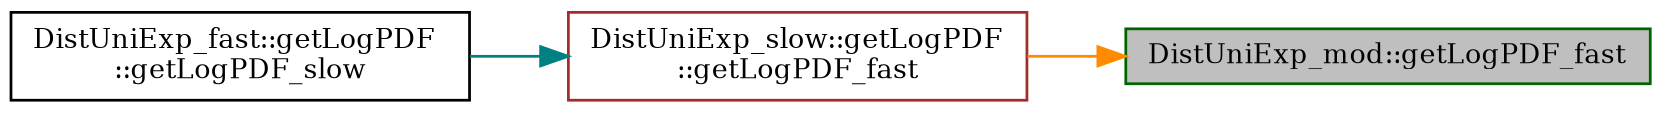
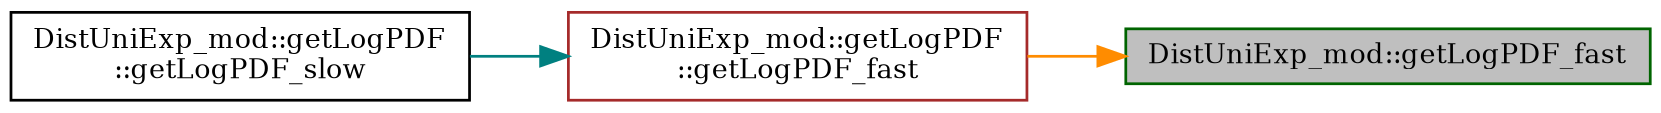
(240, 56) -> (240, 56)
(798, 56) -> (798, 56)
